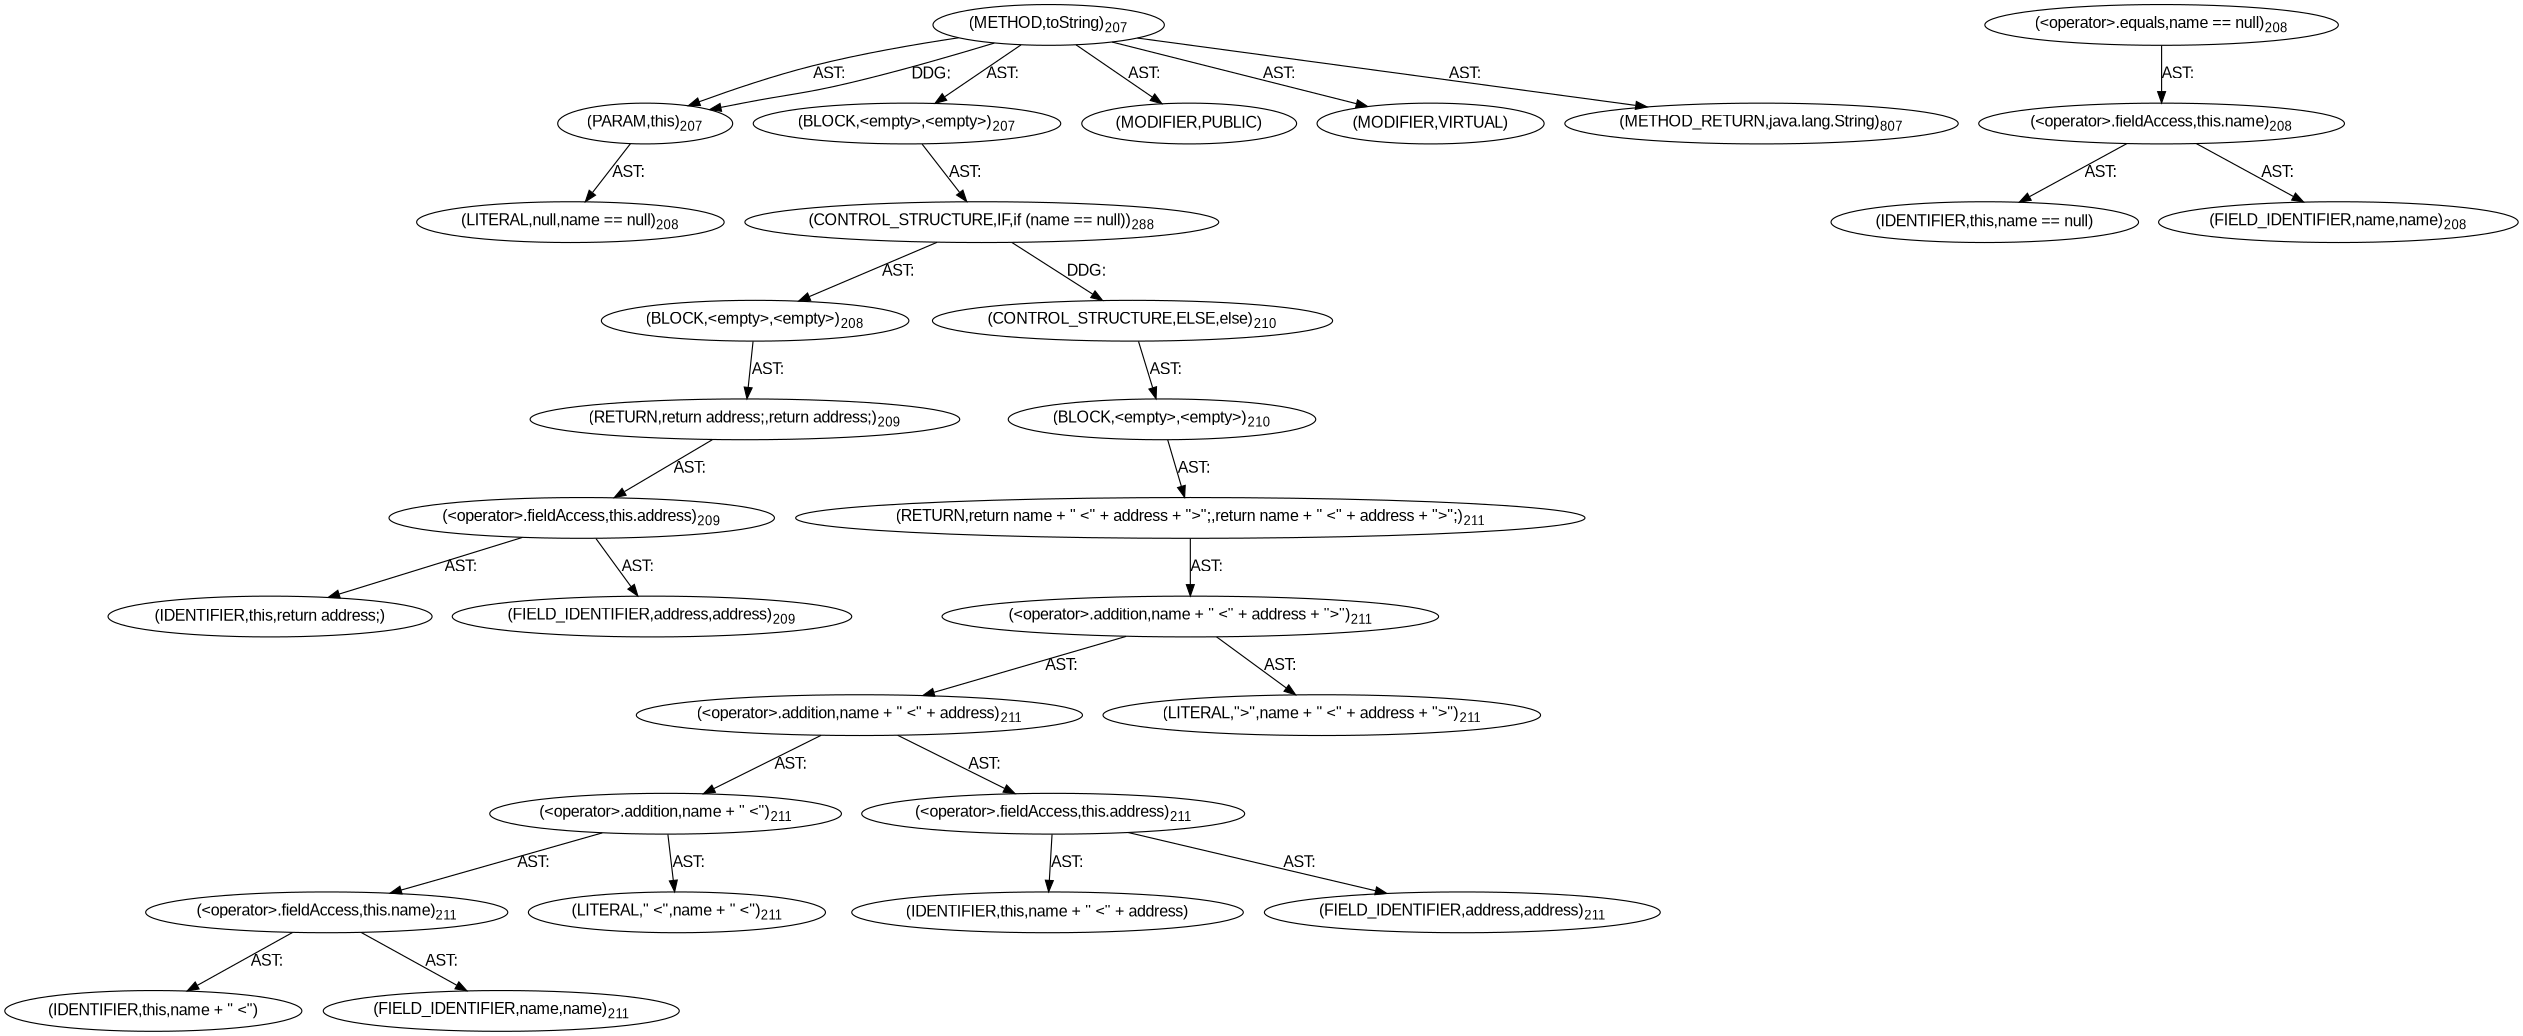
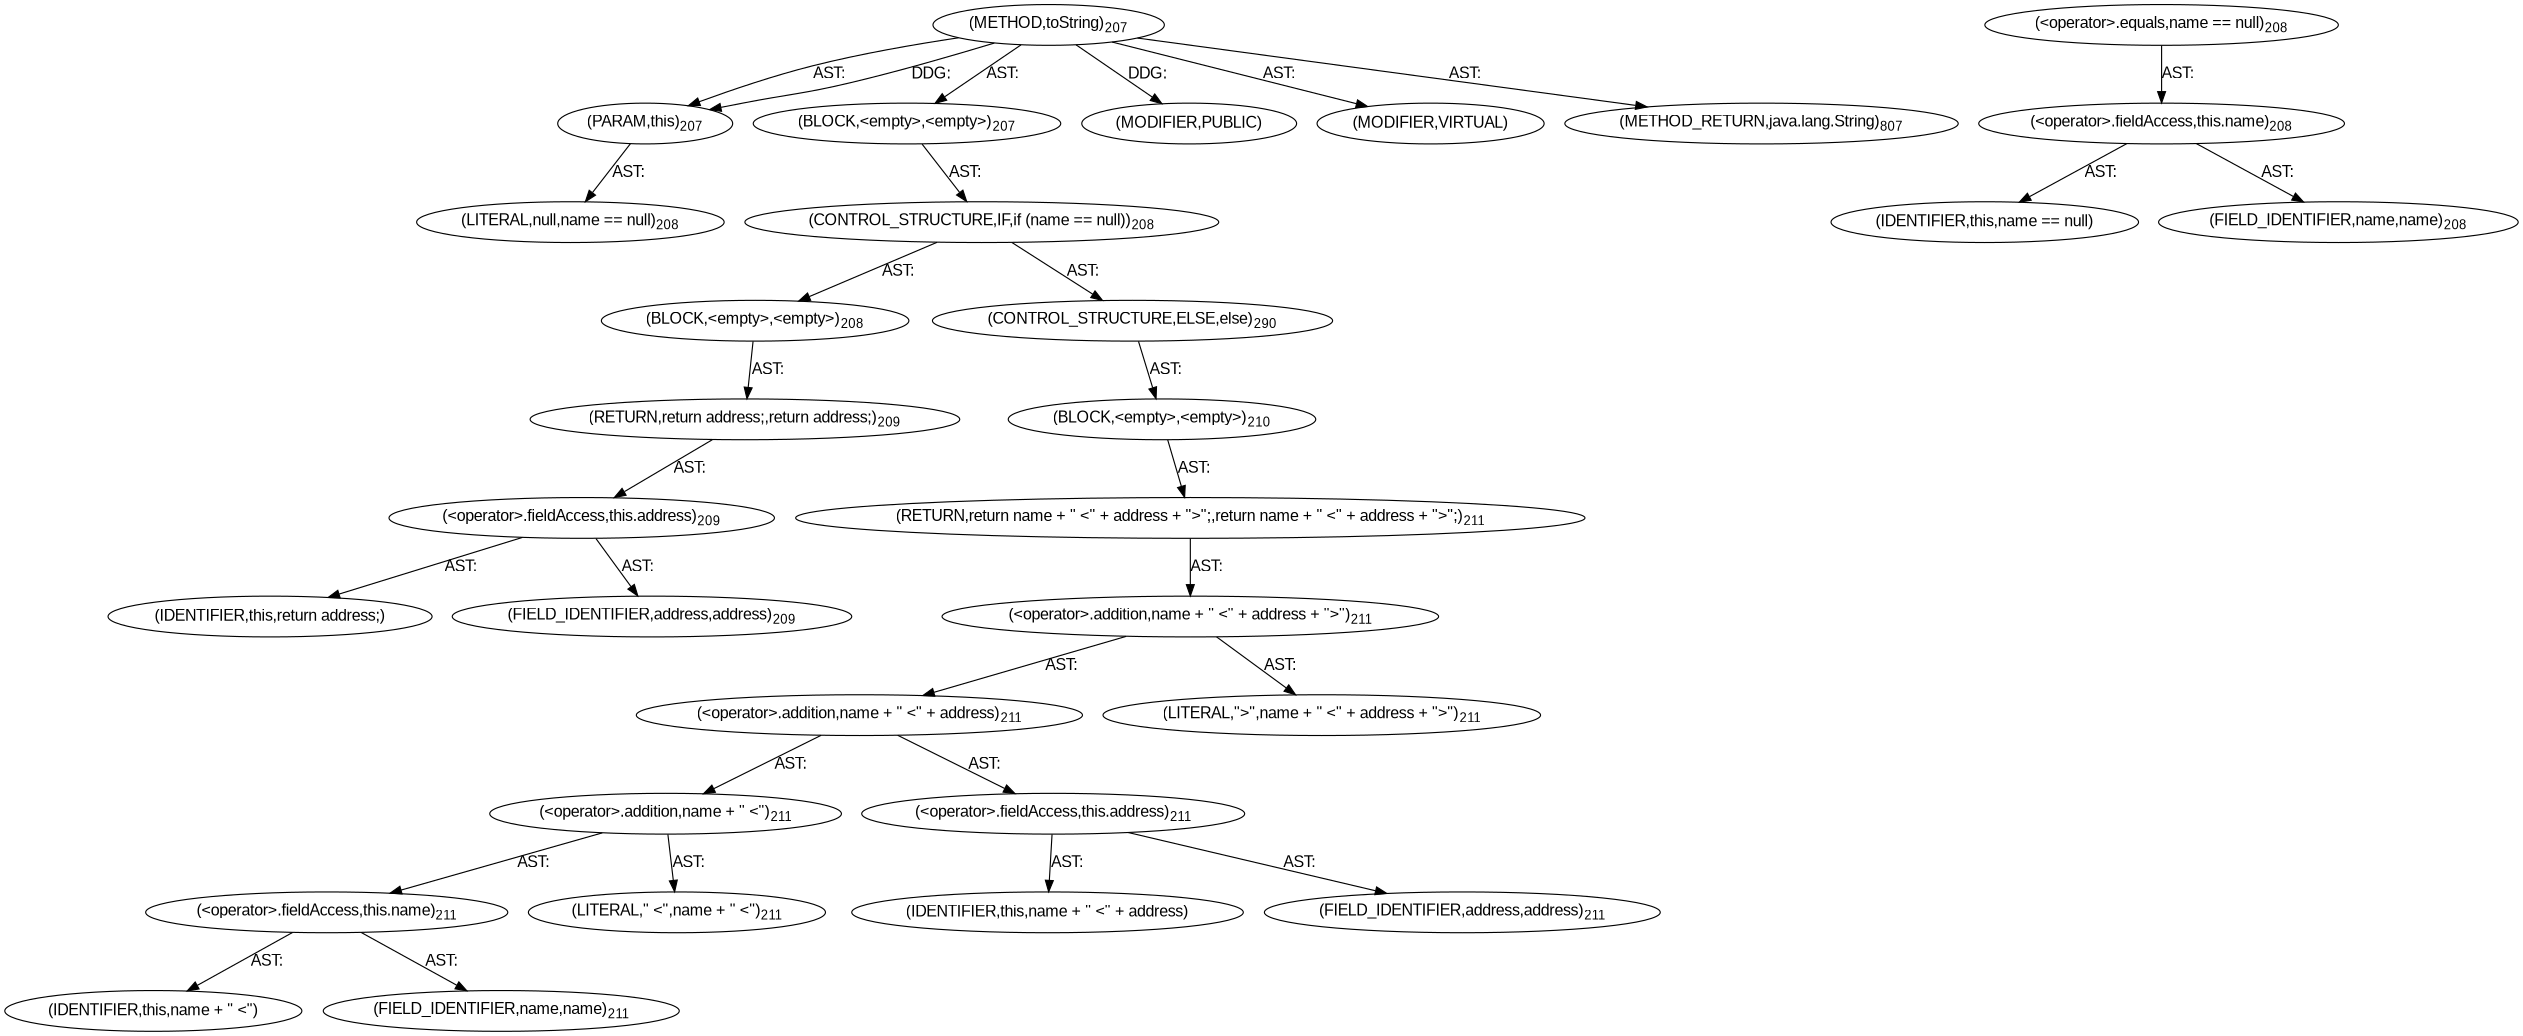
(1147, 74) -> (1150, 74)
(1143, 220) -> (1143, 220)
(1089, 271) -> (1085, 271)
(1266, 319) -> (1266, 319)
